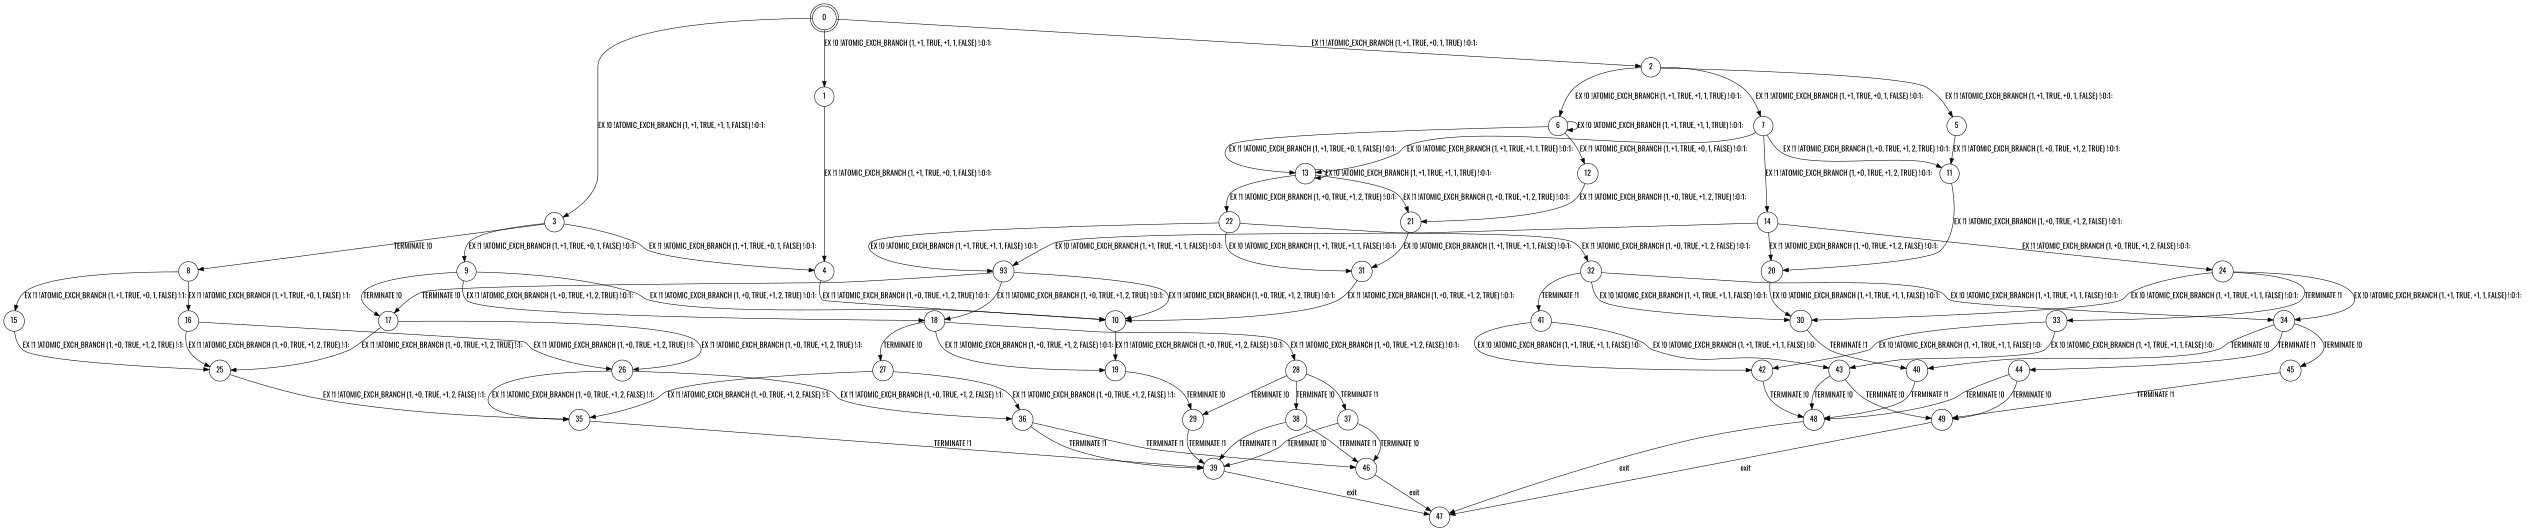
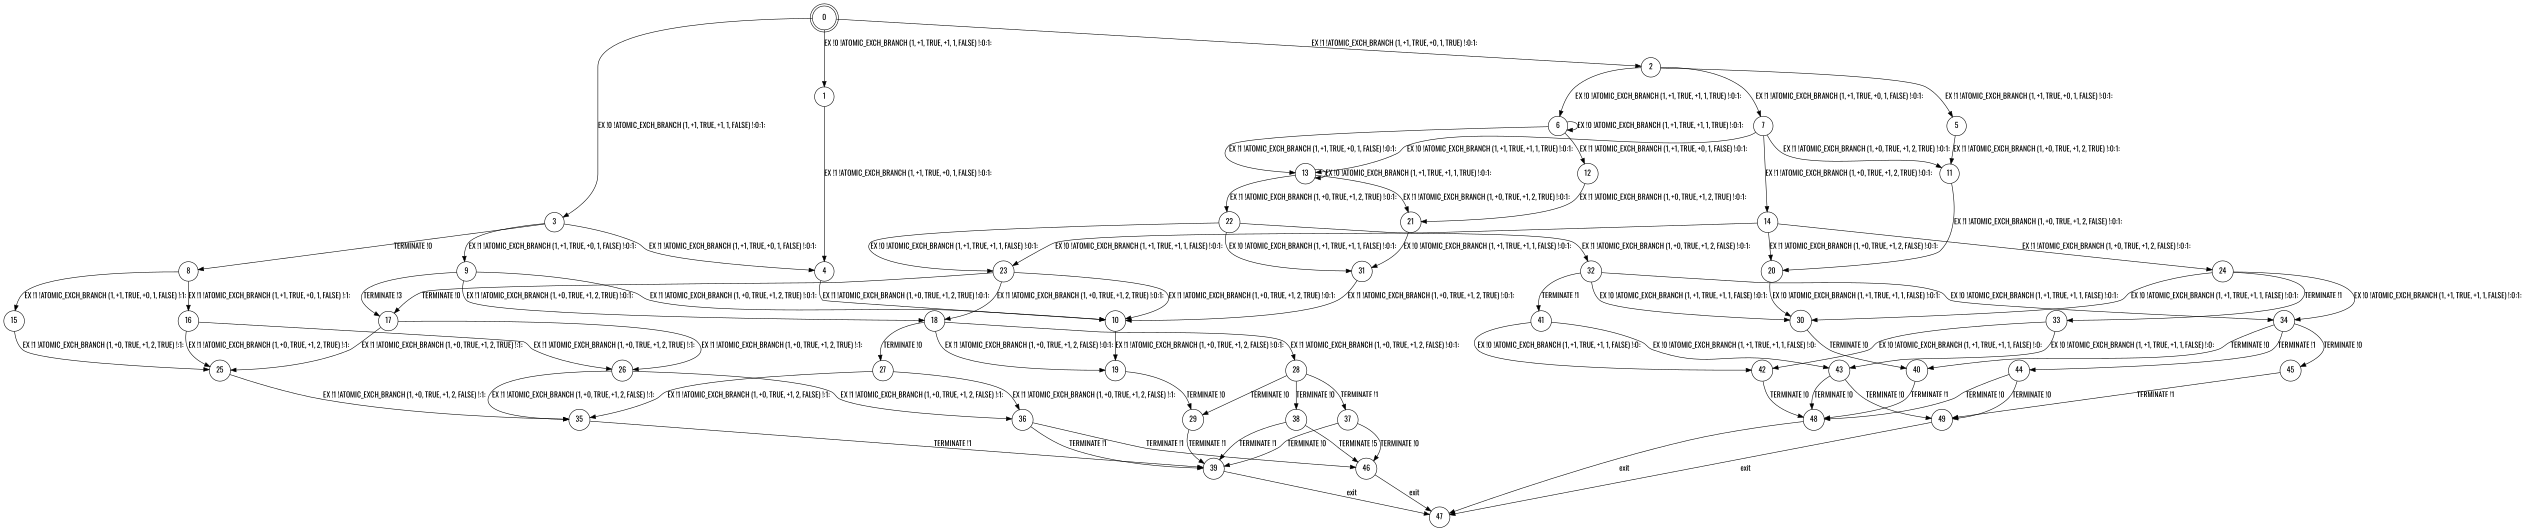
(1004, 271) -> (1004, 271)
(383, 296) -> (383, 296)
(1849, 346) -> (1849, 346)
(1358, 444) -> (1358, 444)
